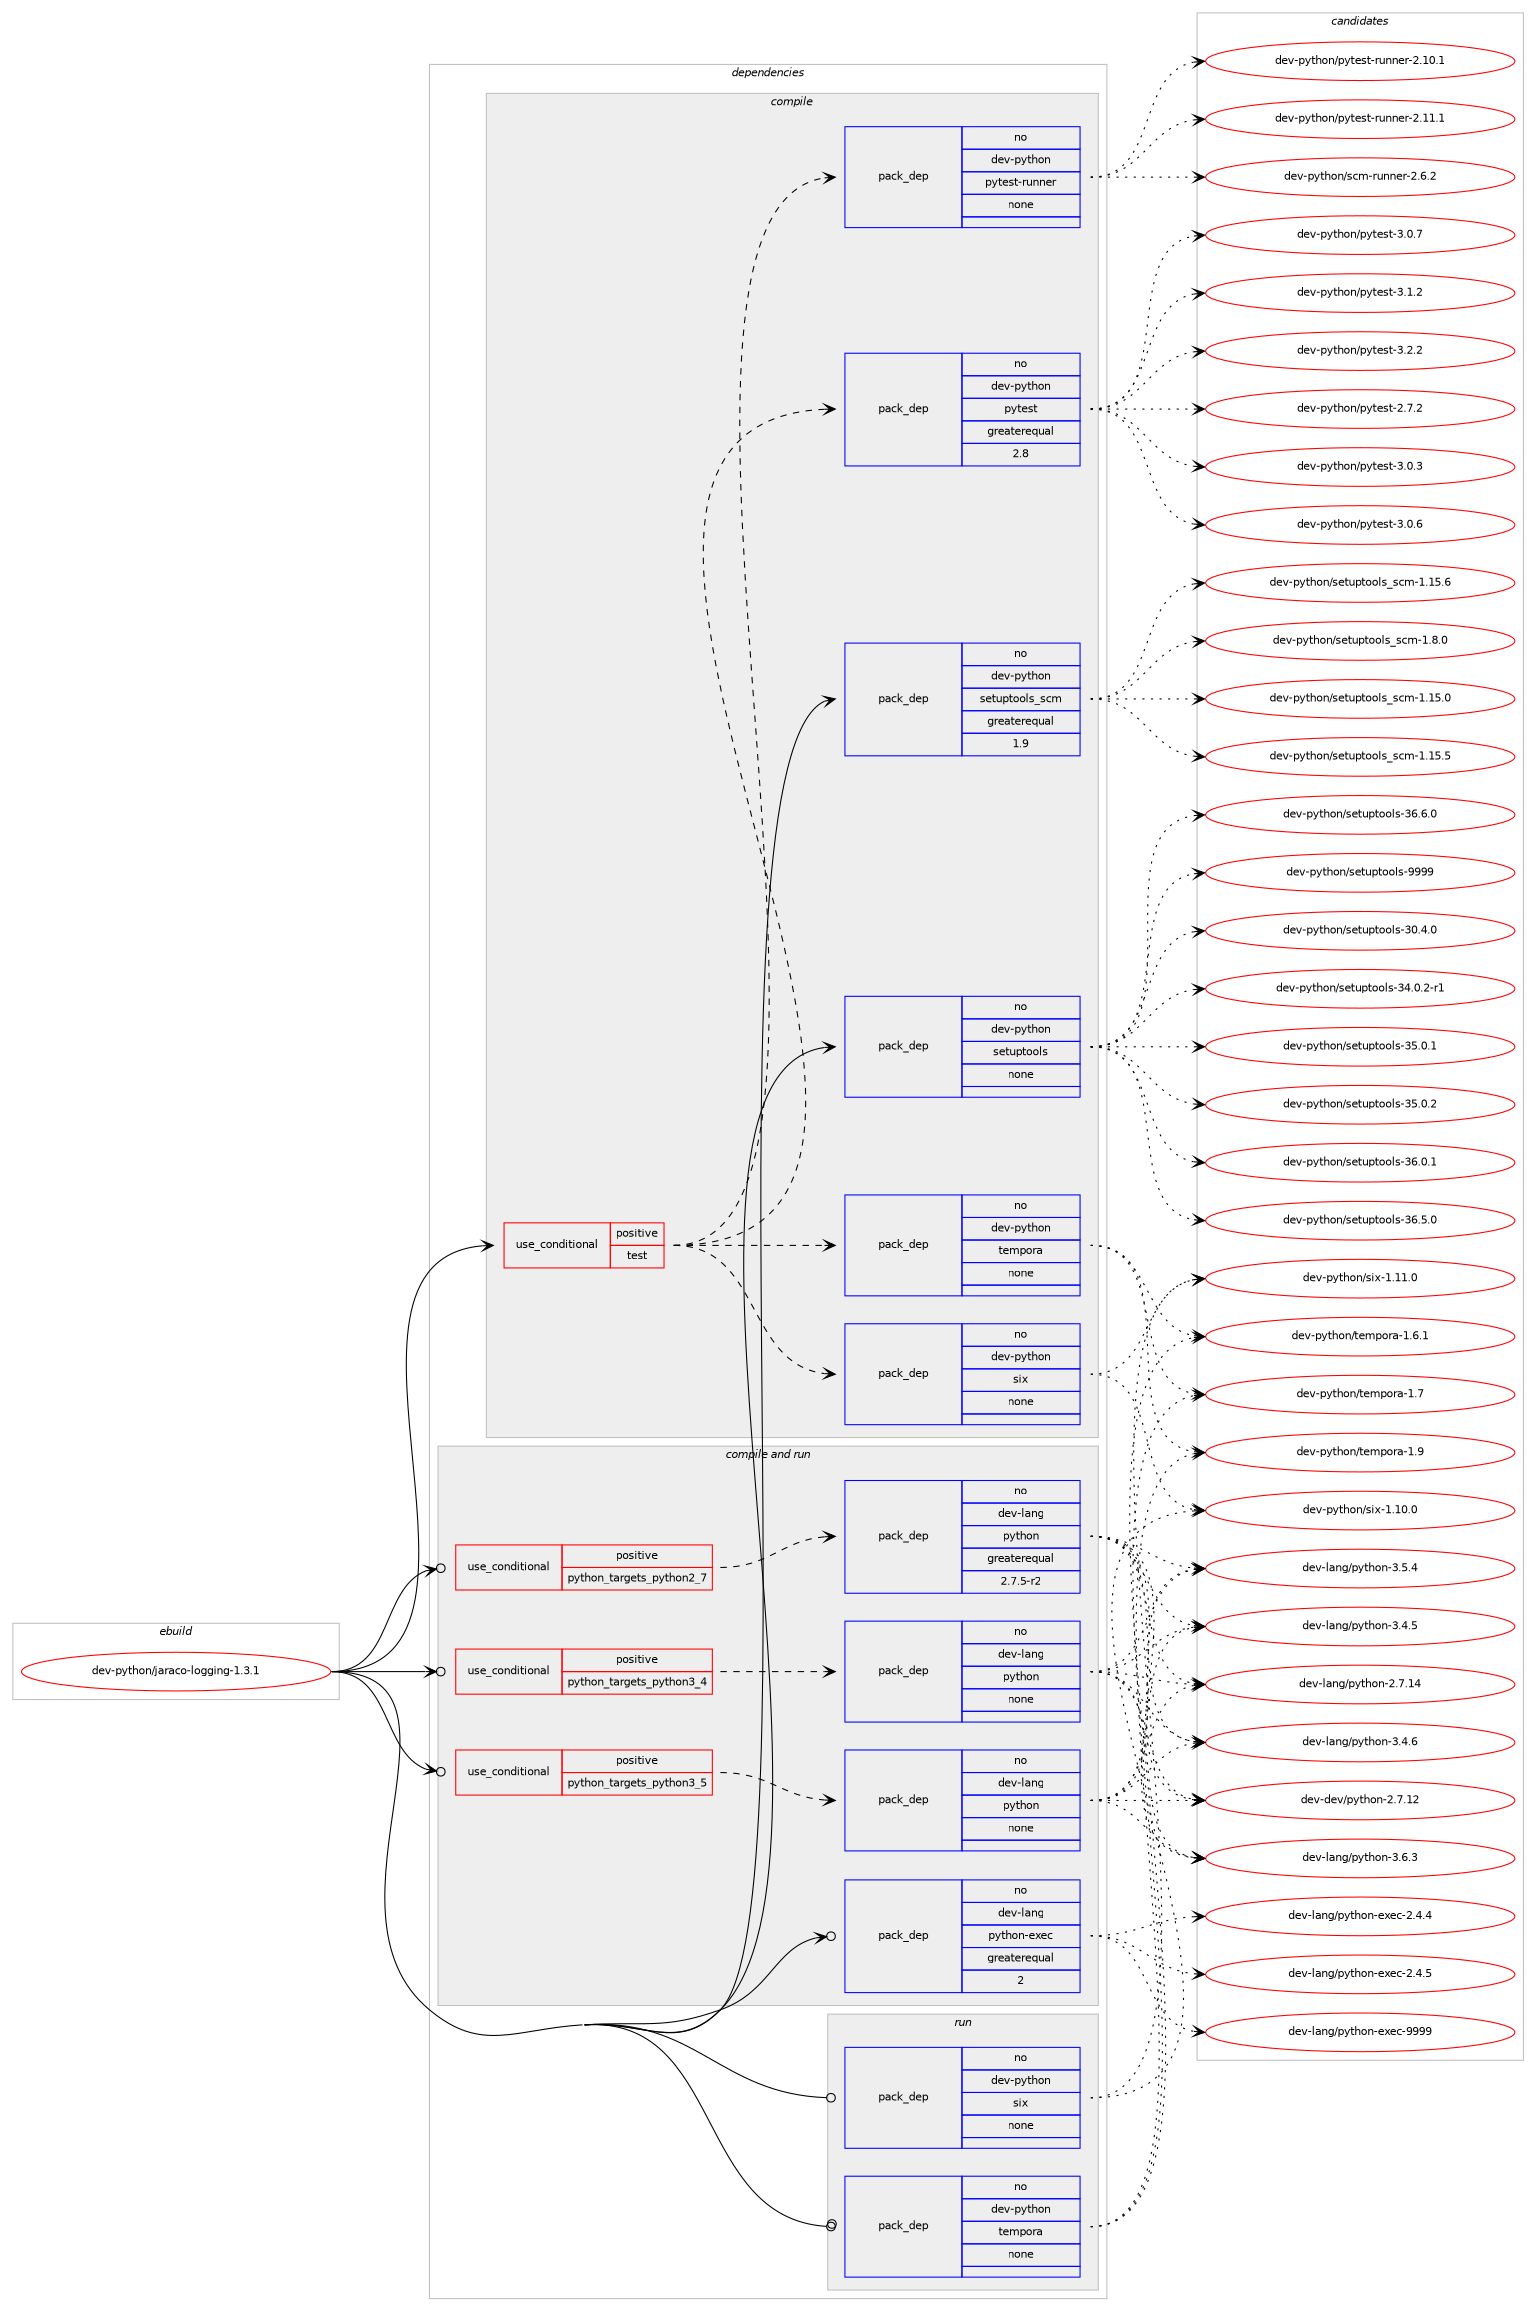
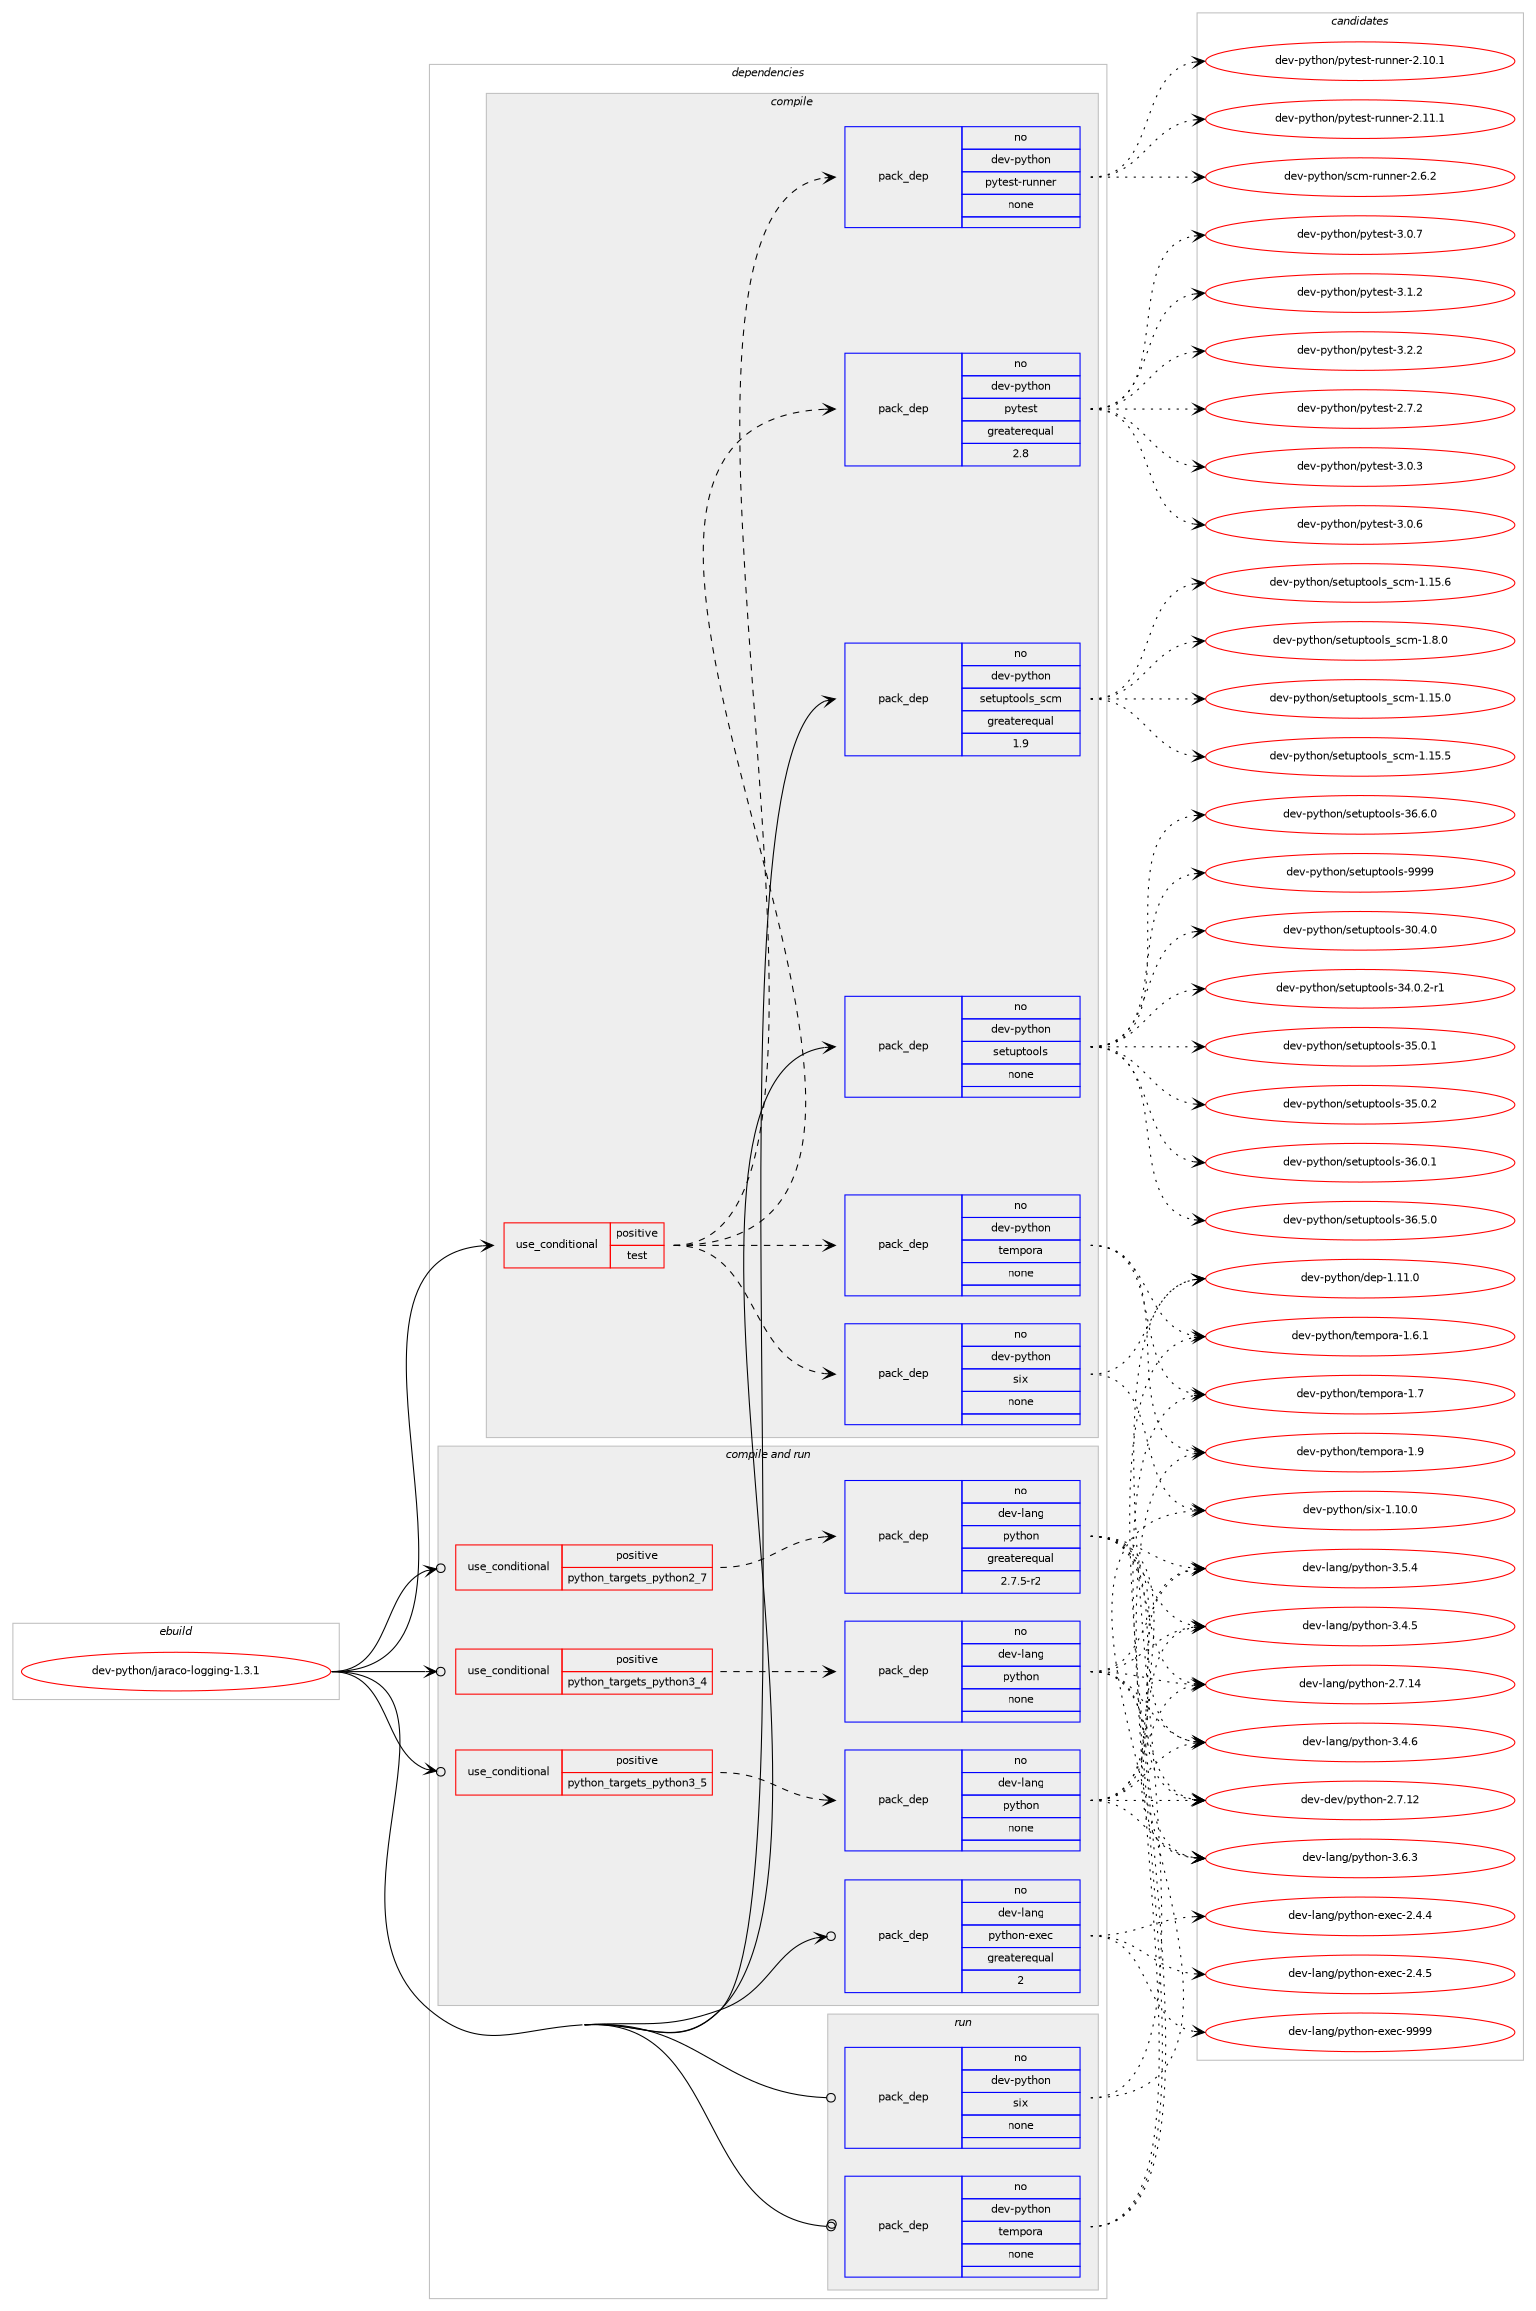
(1360, 1279) -> (1360, 1279)
